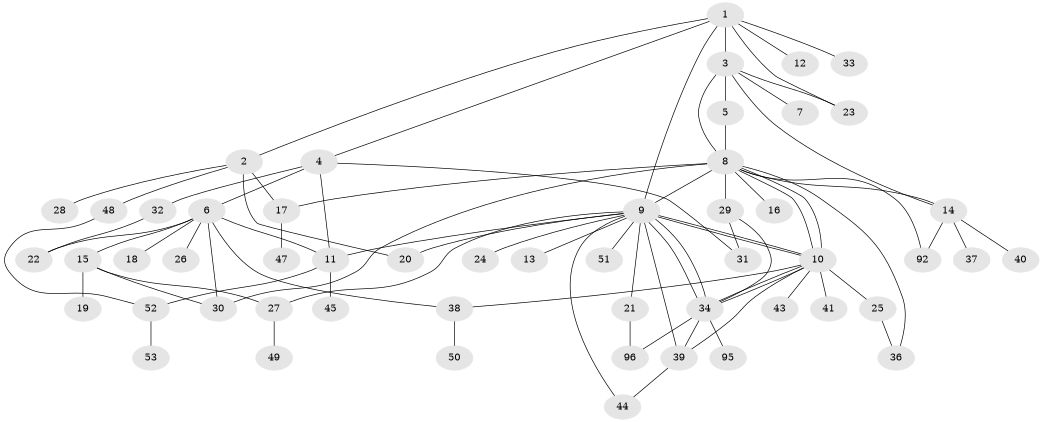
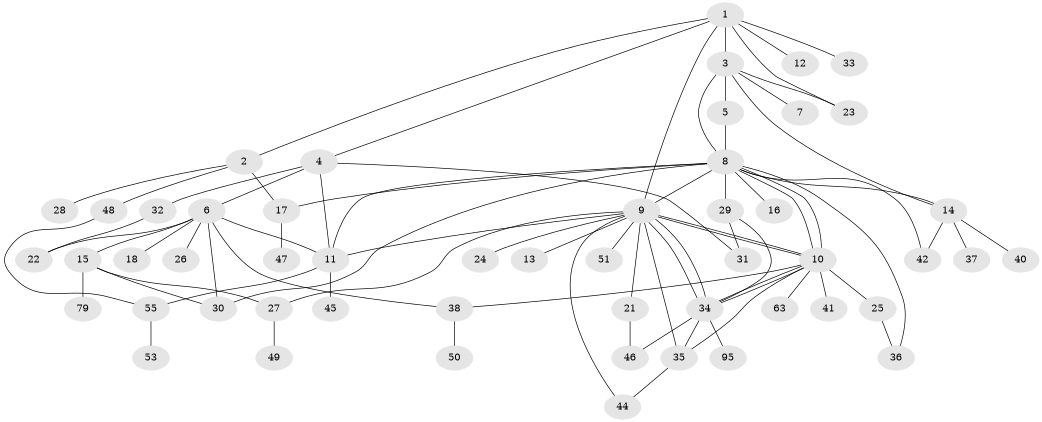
none -> (504, 176)
(406, 260) -> none
(923, 260) -> (923, 260)
(83, 309) -> (83, 309)
(151, 309) -> (151, 309)
(780, 309) -> (780, 309)
(630, 358) -> (630, 358)
(679, 358) -> (679, 358)
